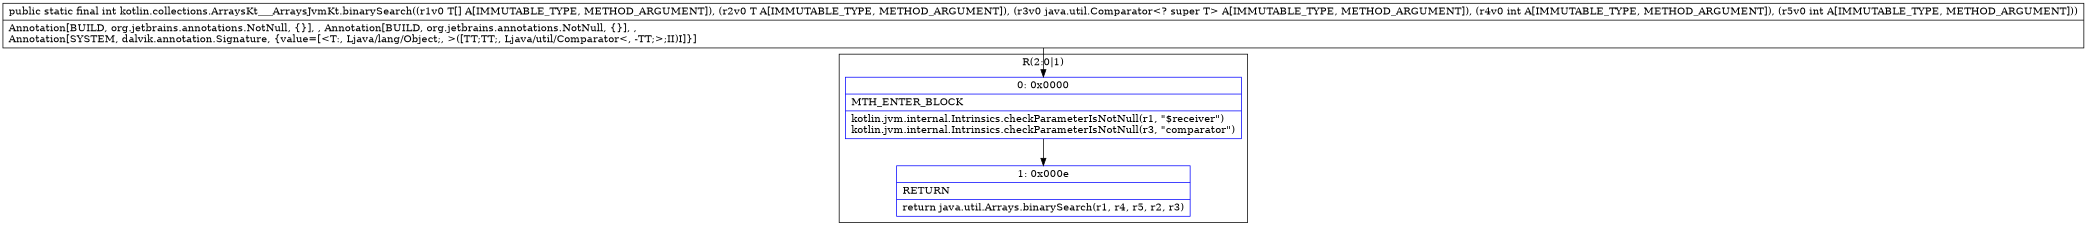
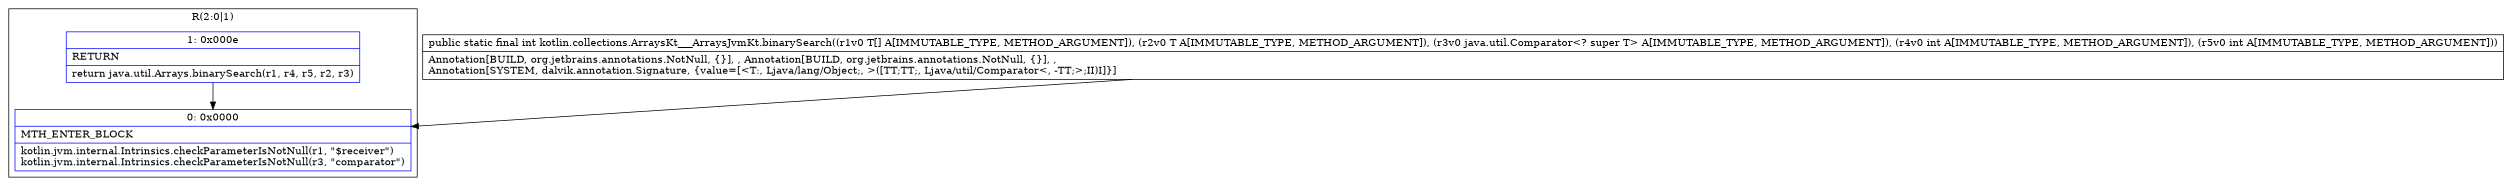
(1043, 149) -> (213, 92)
